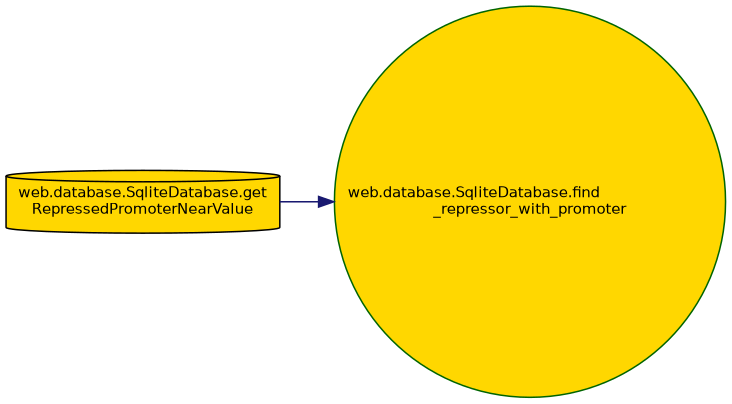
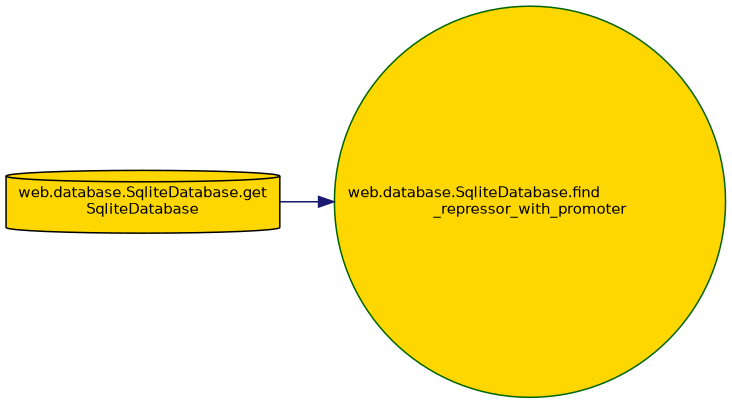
(143, 202) -> (143, 202)
